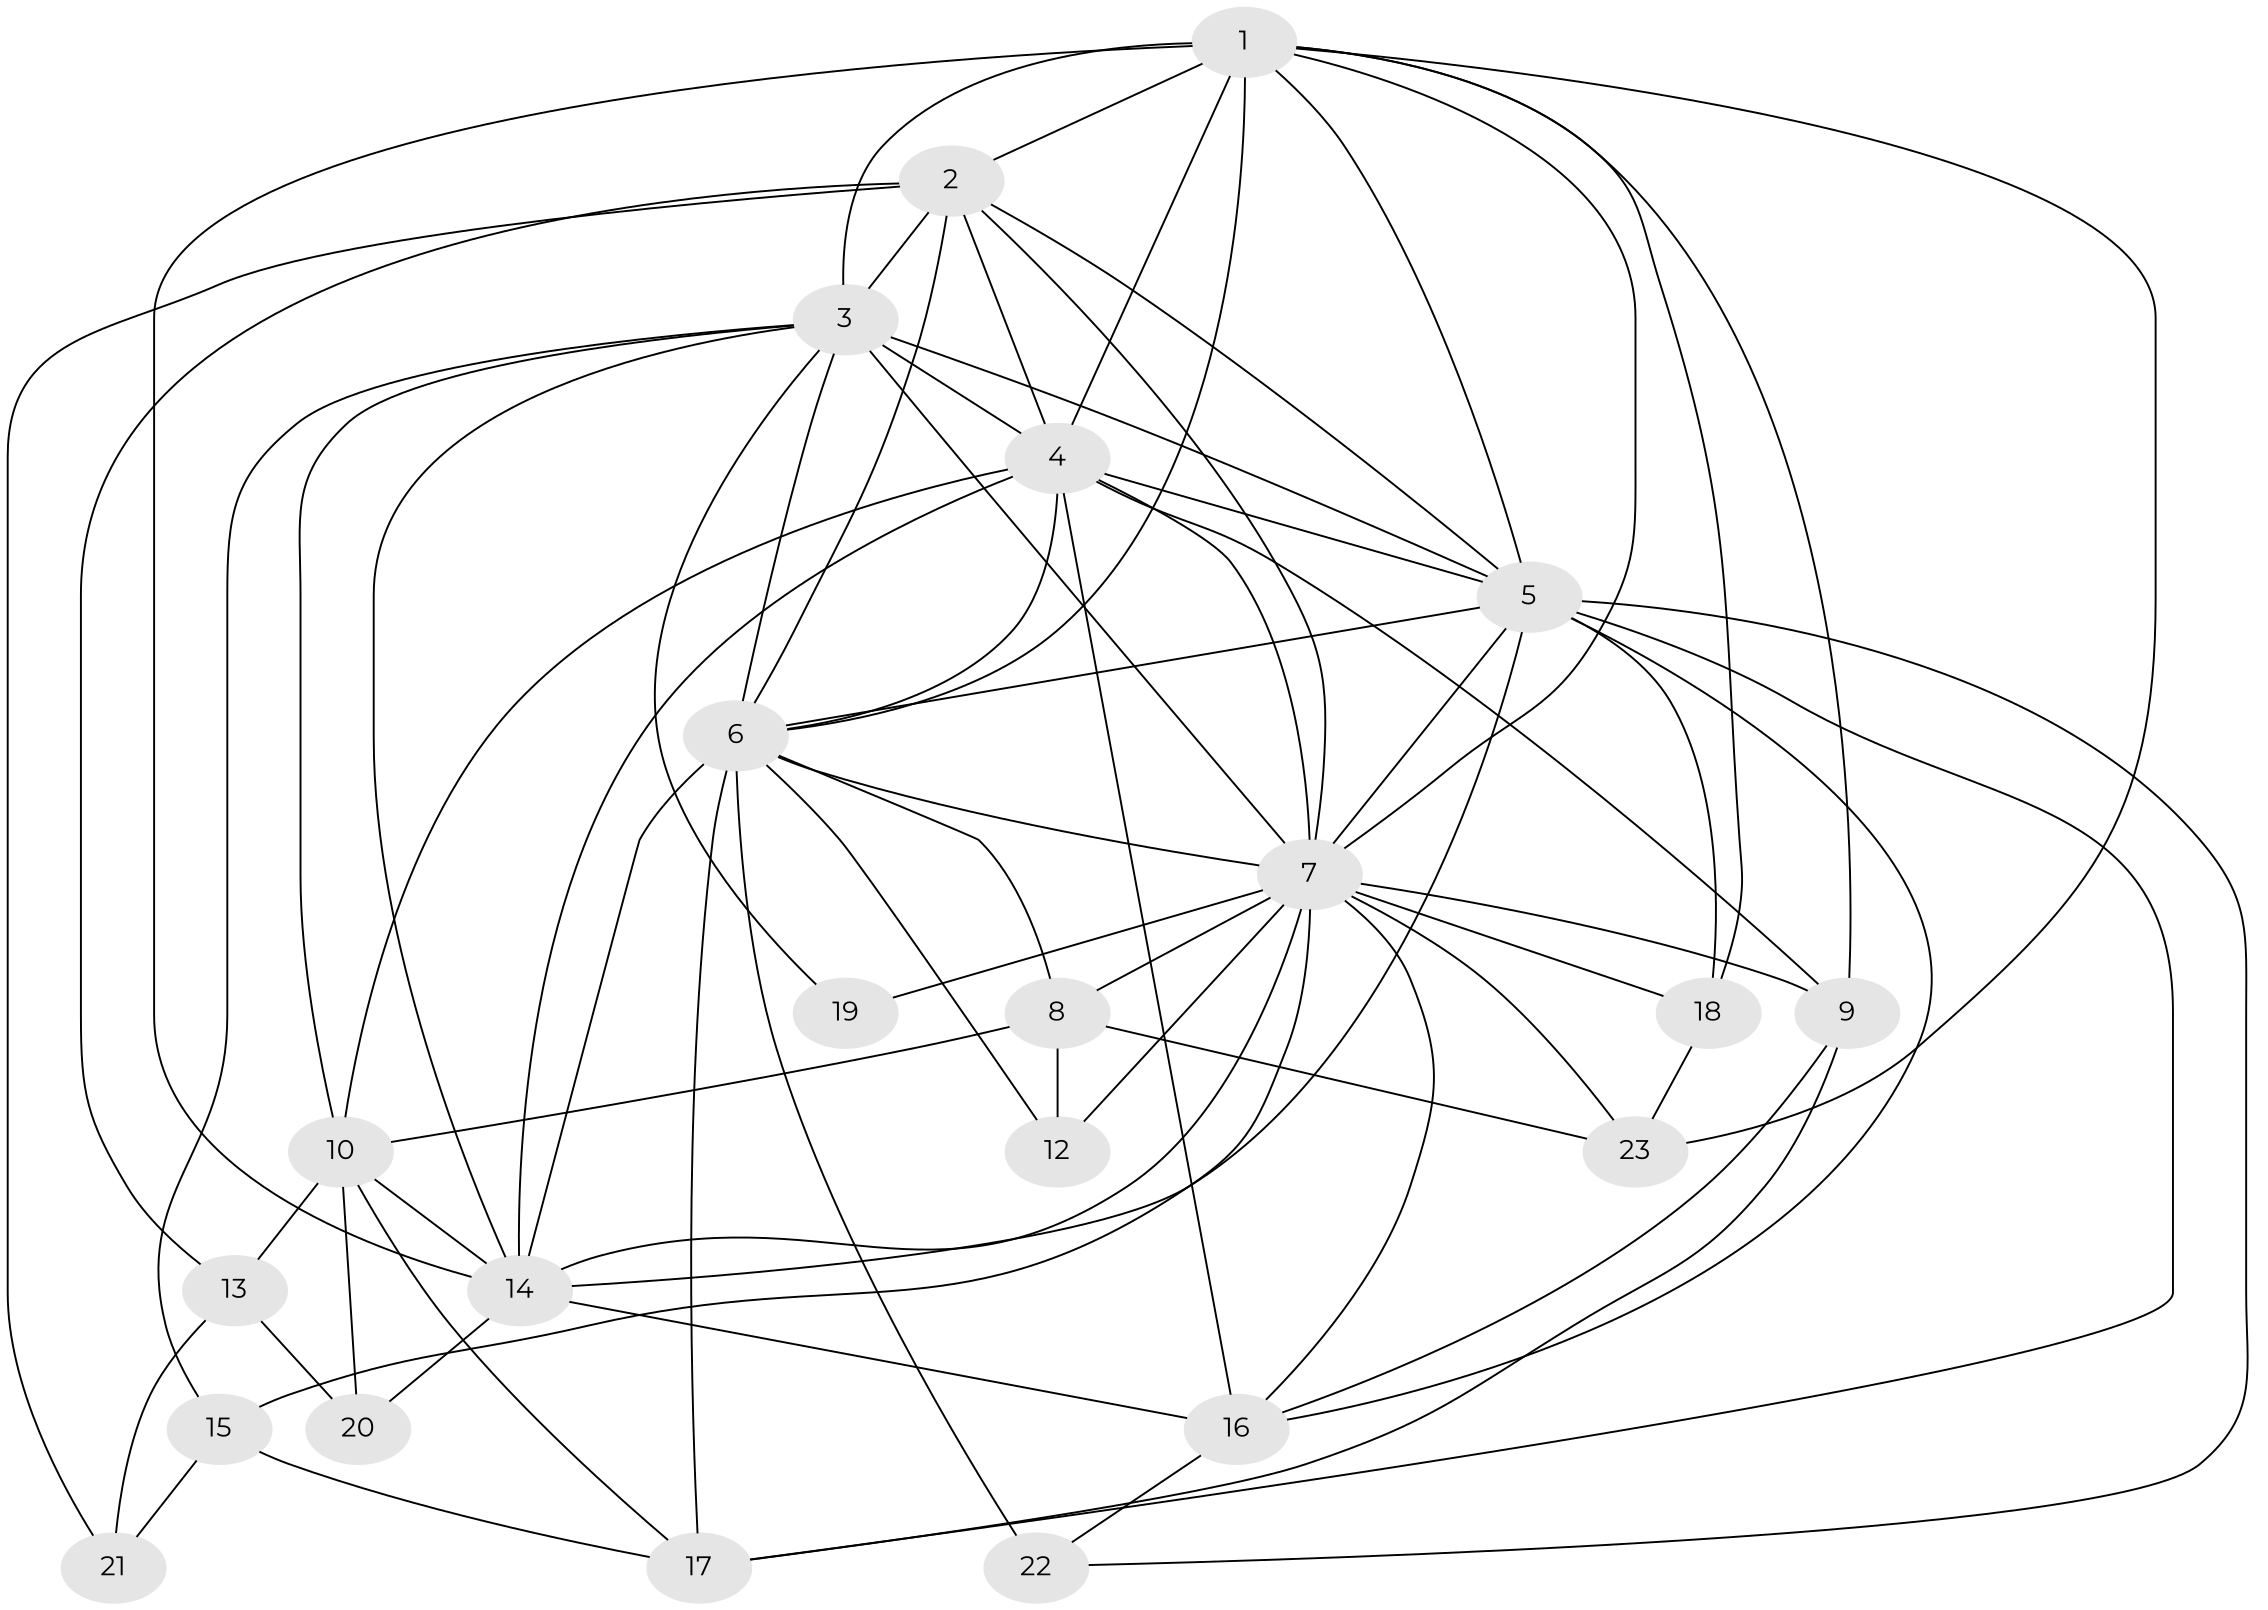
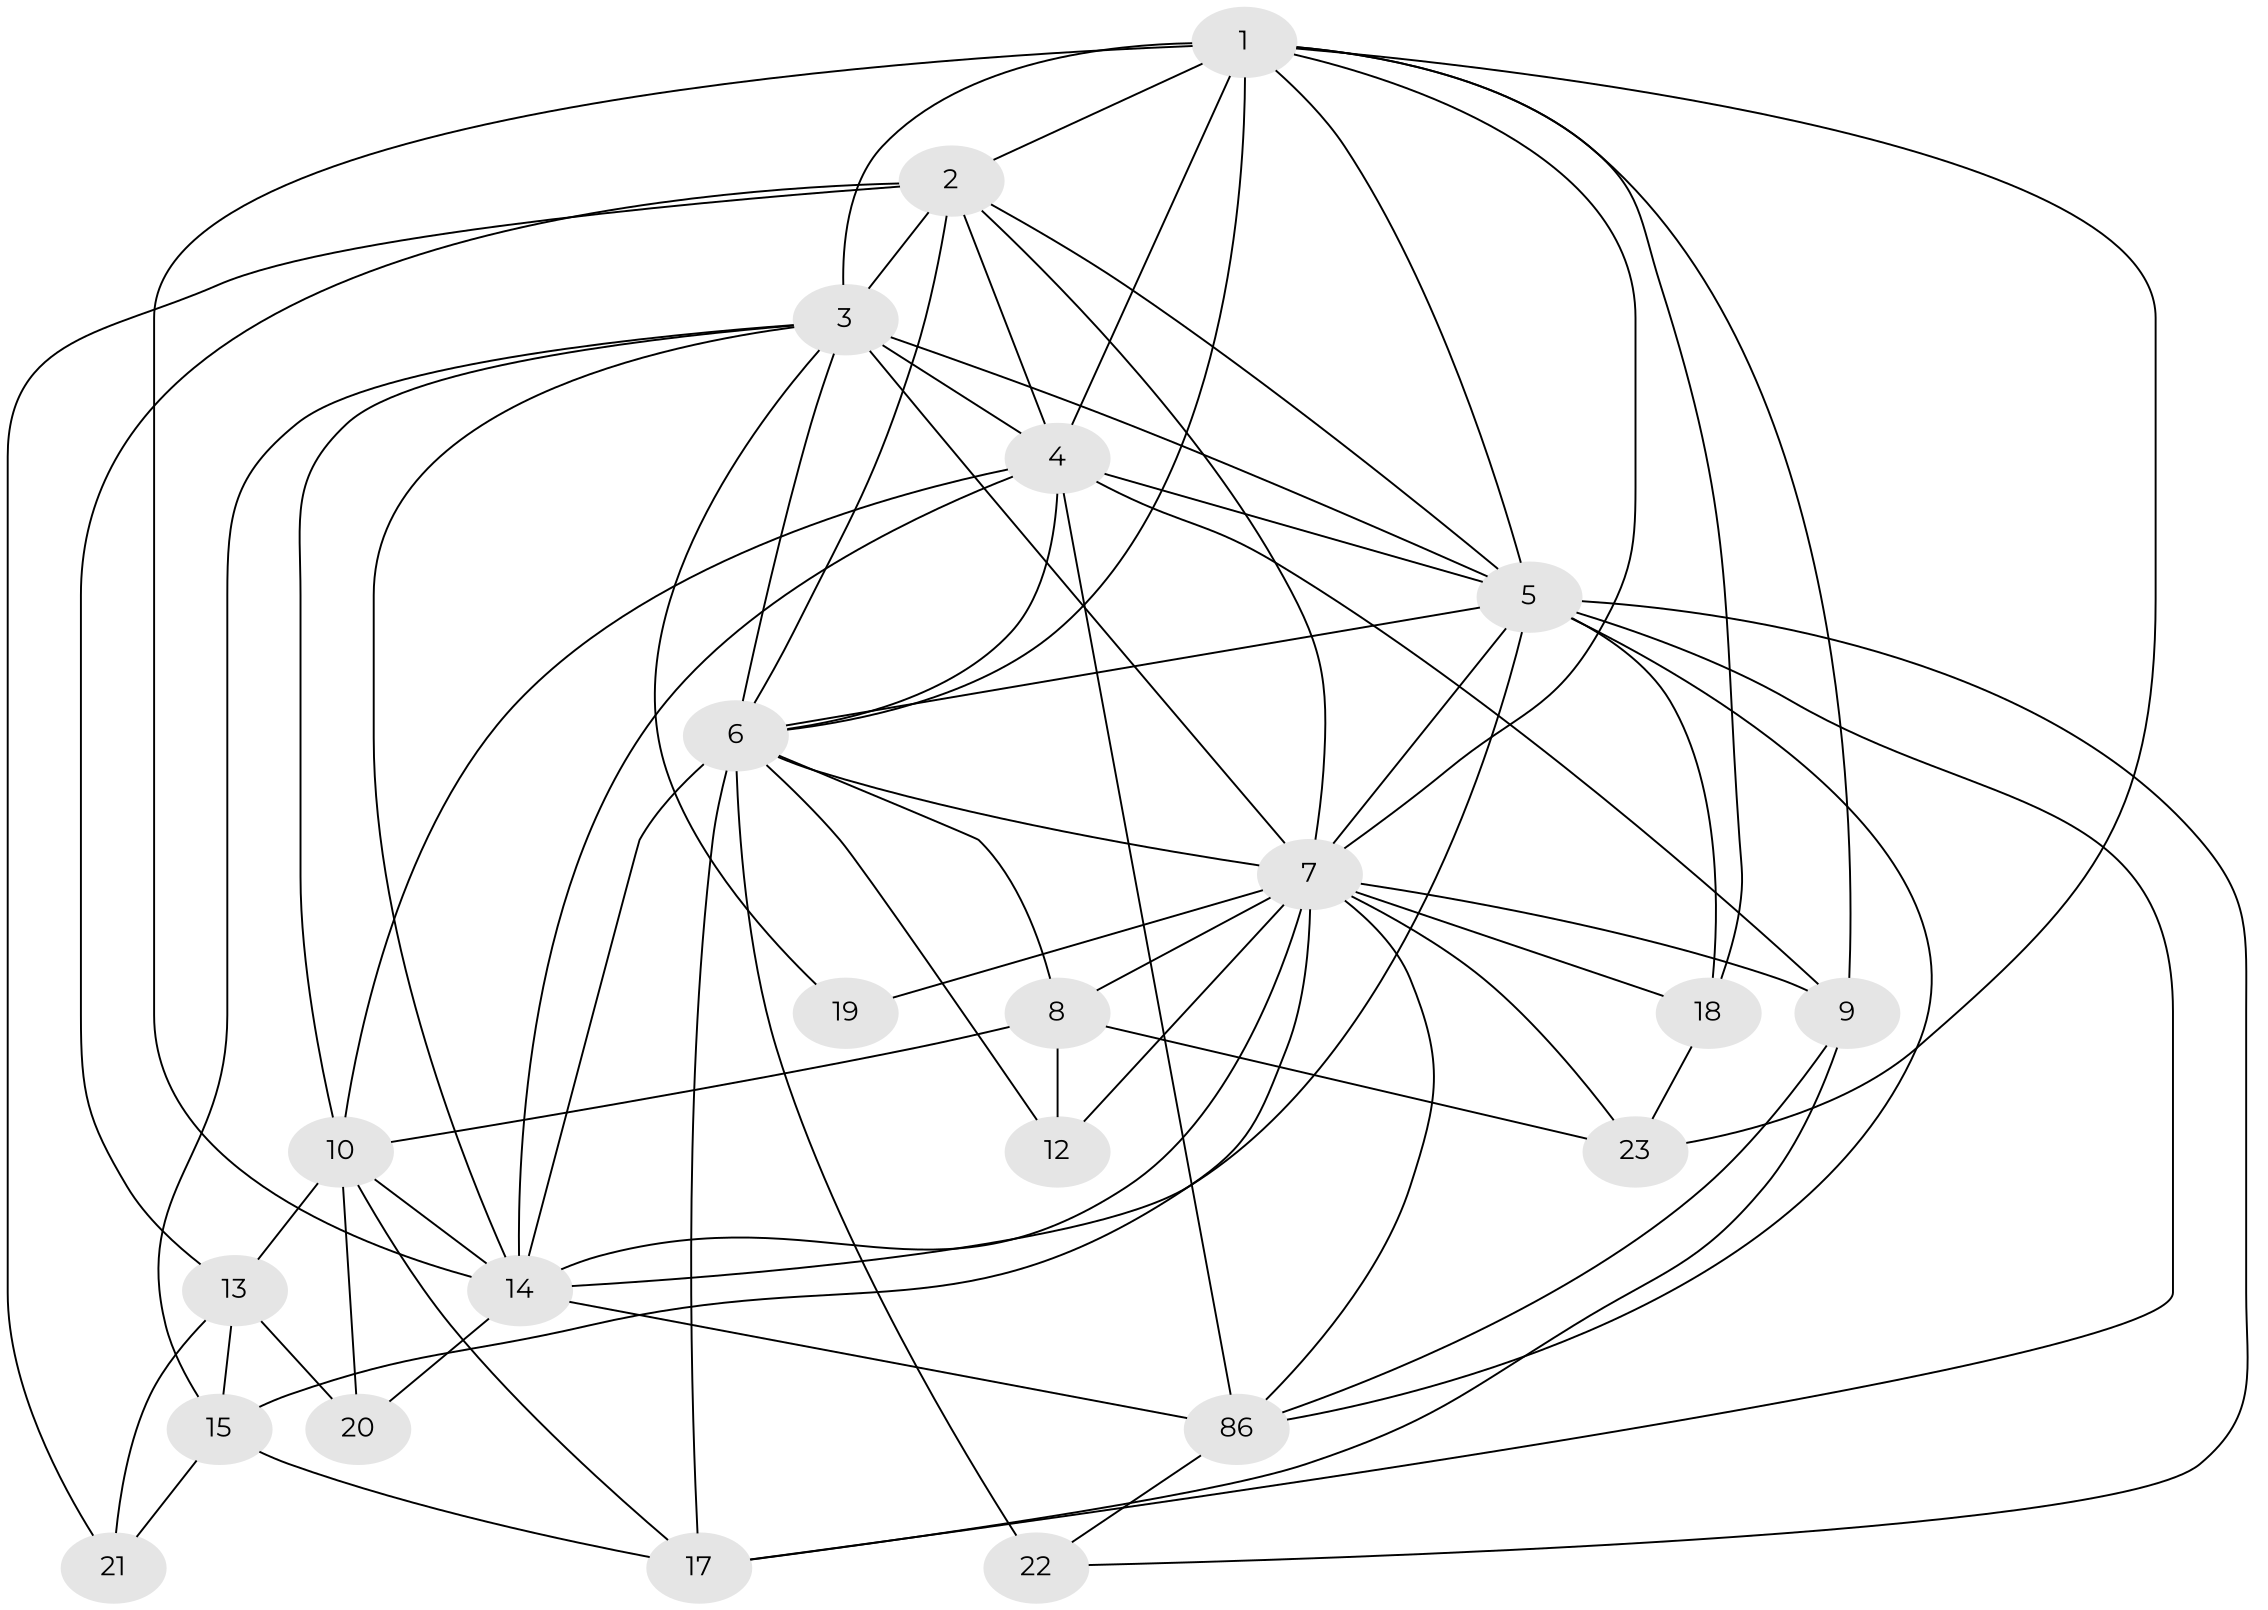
(1264, 621) -> none
none -> (227, 1360)
(1237, 1429) -> (1237, 1429)
